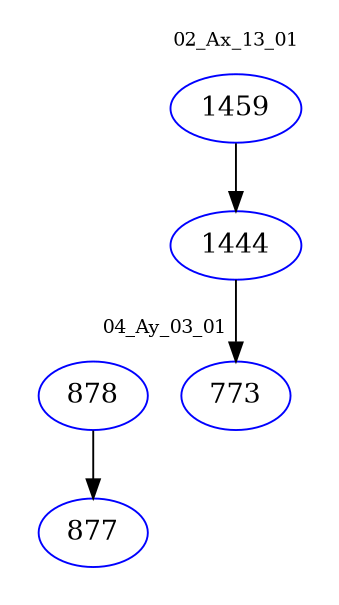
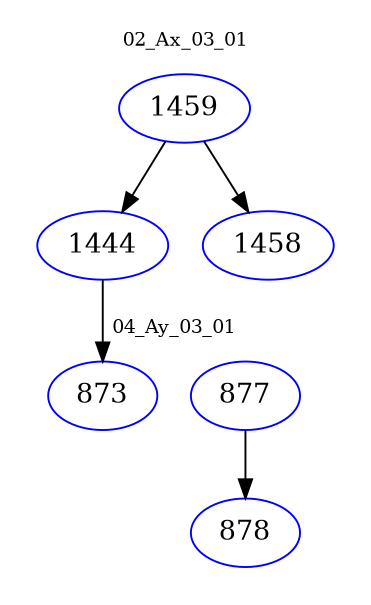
(236, 41) -> (186, 41)
none -> (268, 245)
(236, 396) -> (103, 396)
(93, 455) -> (245, 455)
